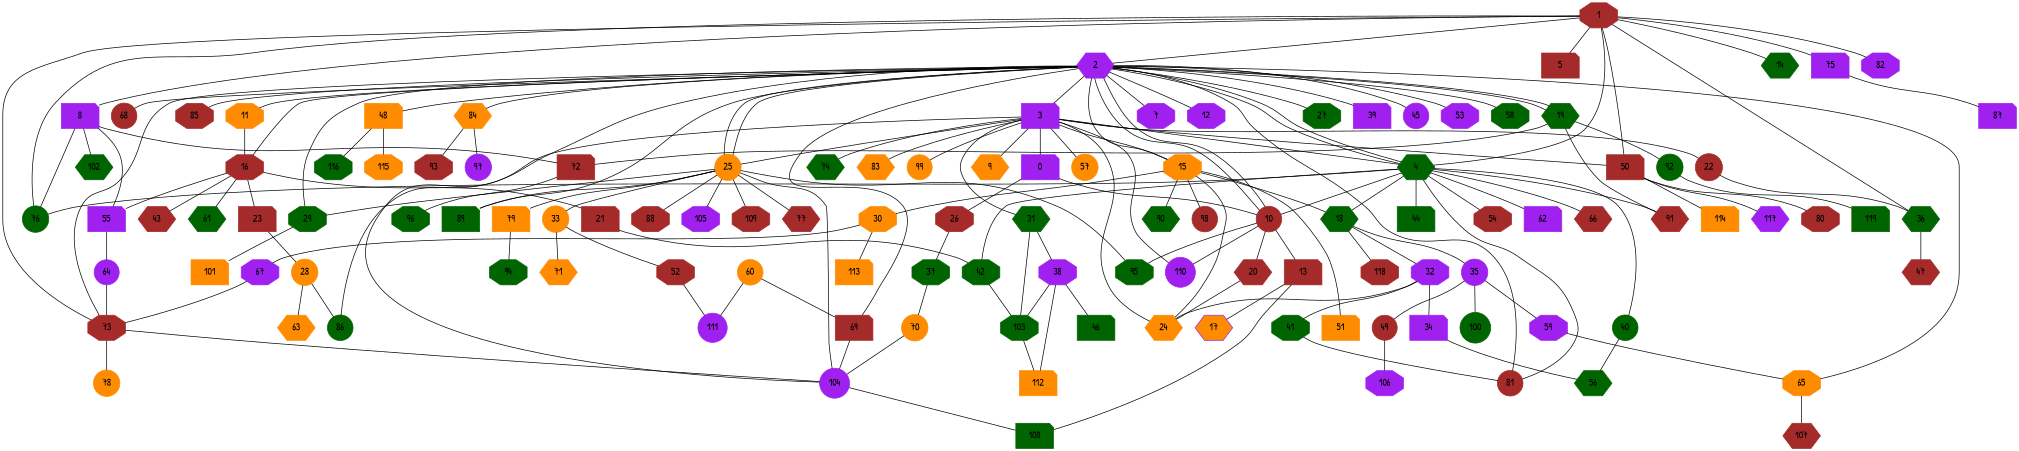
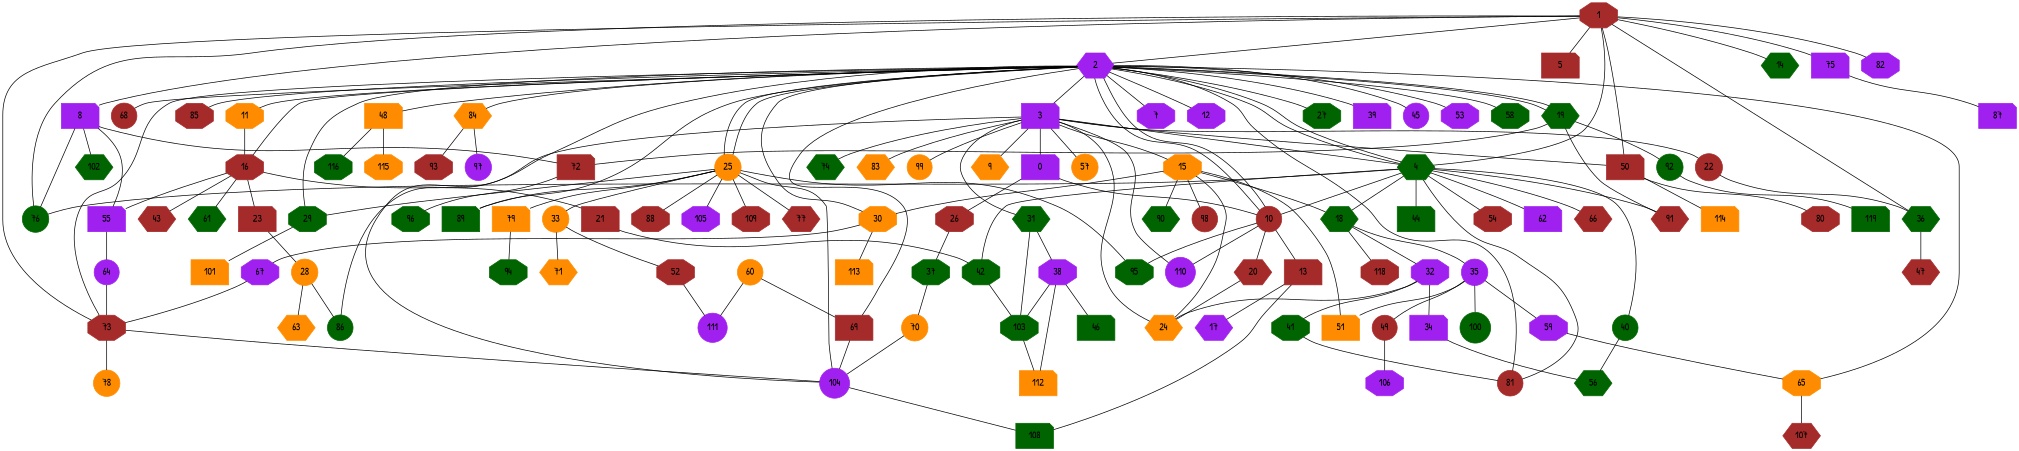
(1096, 129) -> (779, 102)
(874, 142) -> none
(1770, 219) -> none
none -> (1413, 300)
(1214, 328) -> (1214, 328)
